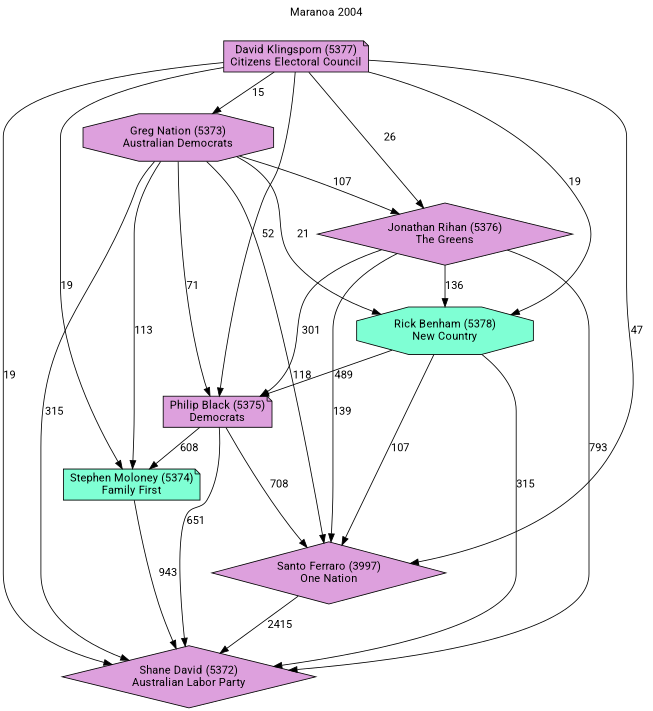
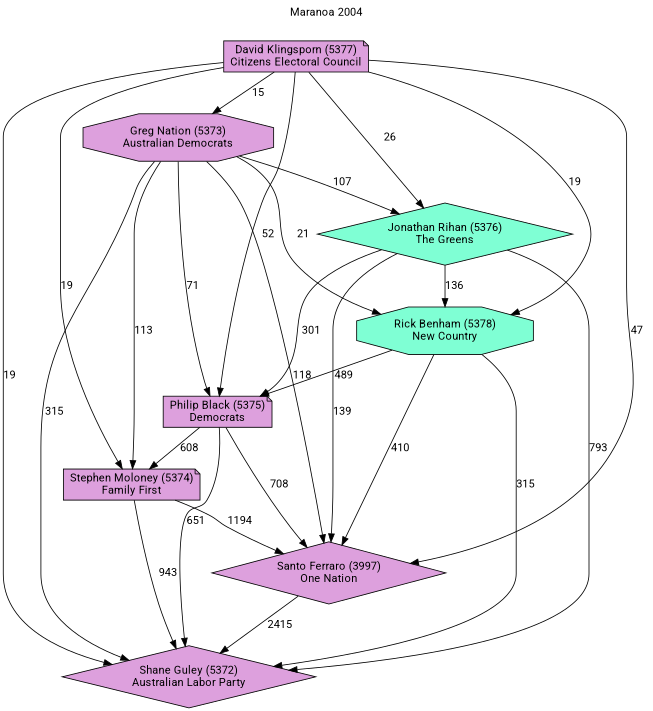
(445, 234) -> (445, 234)
(400, 448) -> (400, 448)
(132, 485) -> (132, 485)
none -> (225, 526)
(189, 677) -> (189, 677)
